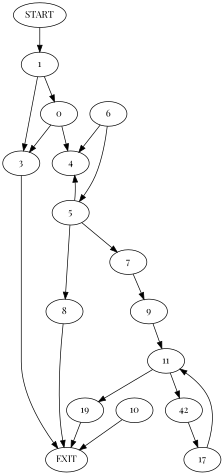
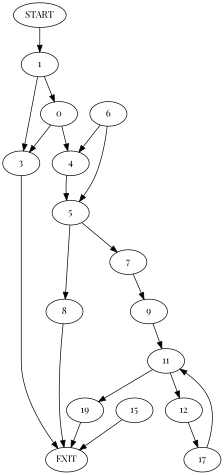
(75, 191) -> (66, 184)
(134, 410) -> (134, 410)
(184, 410) -> (184, 410)
